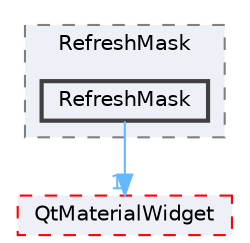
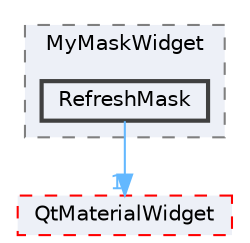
(125, 45) -> (125, 45)
